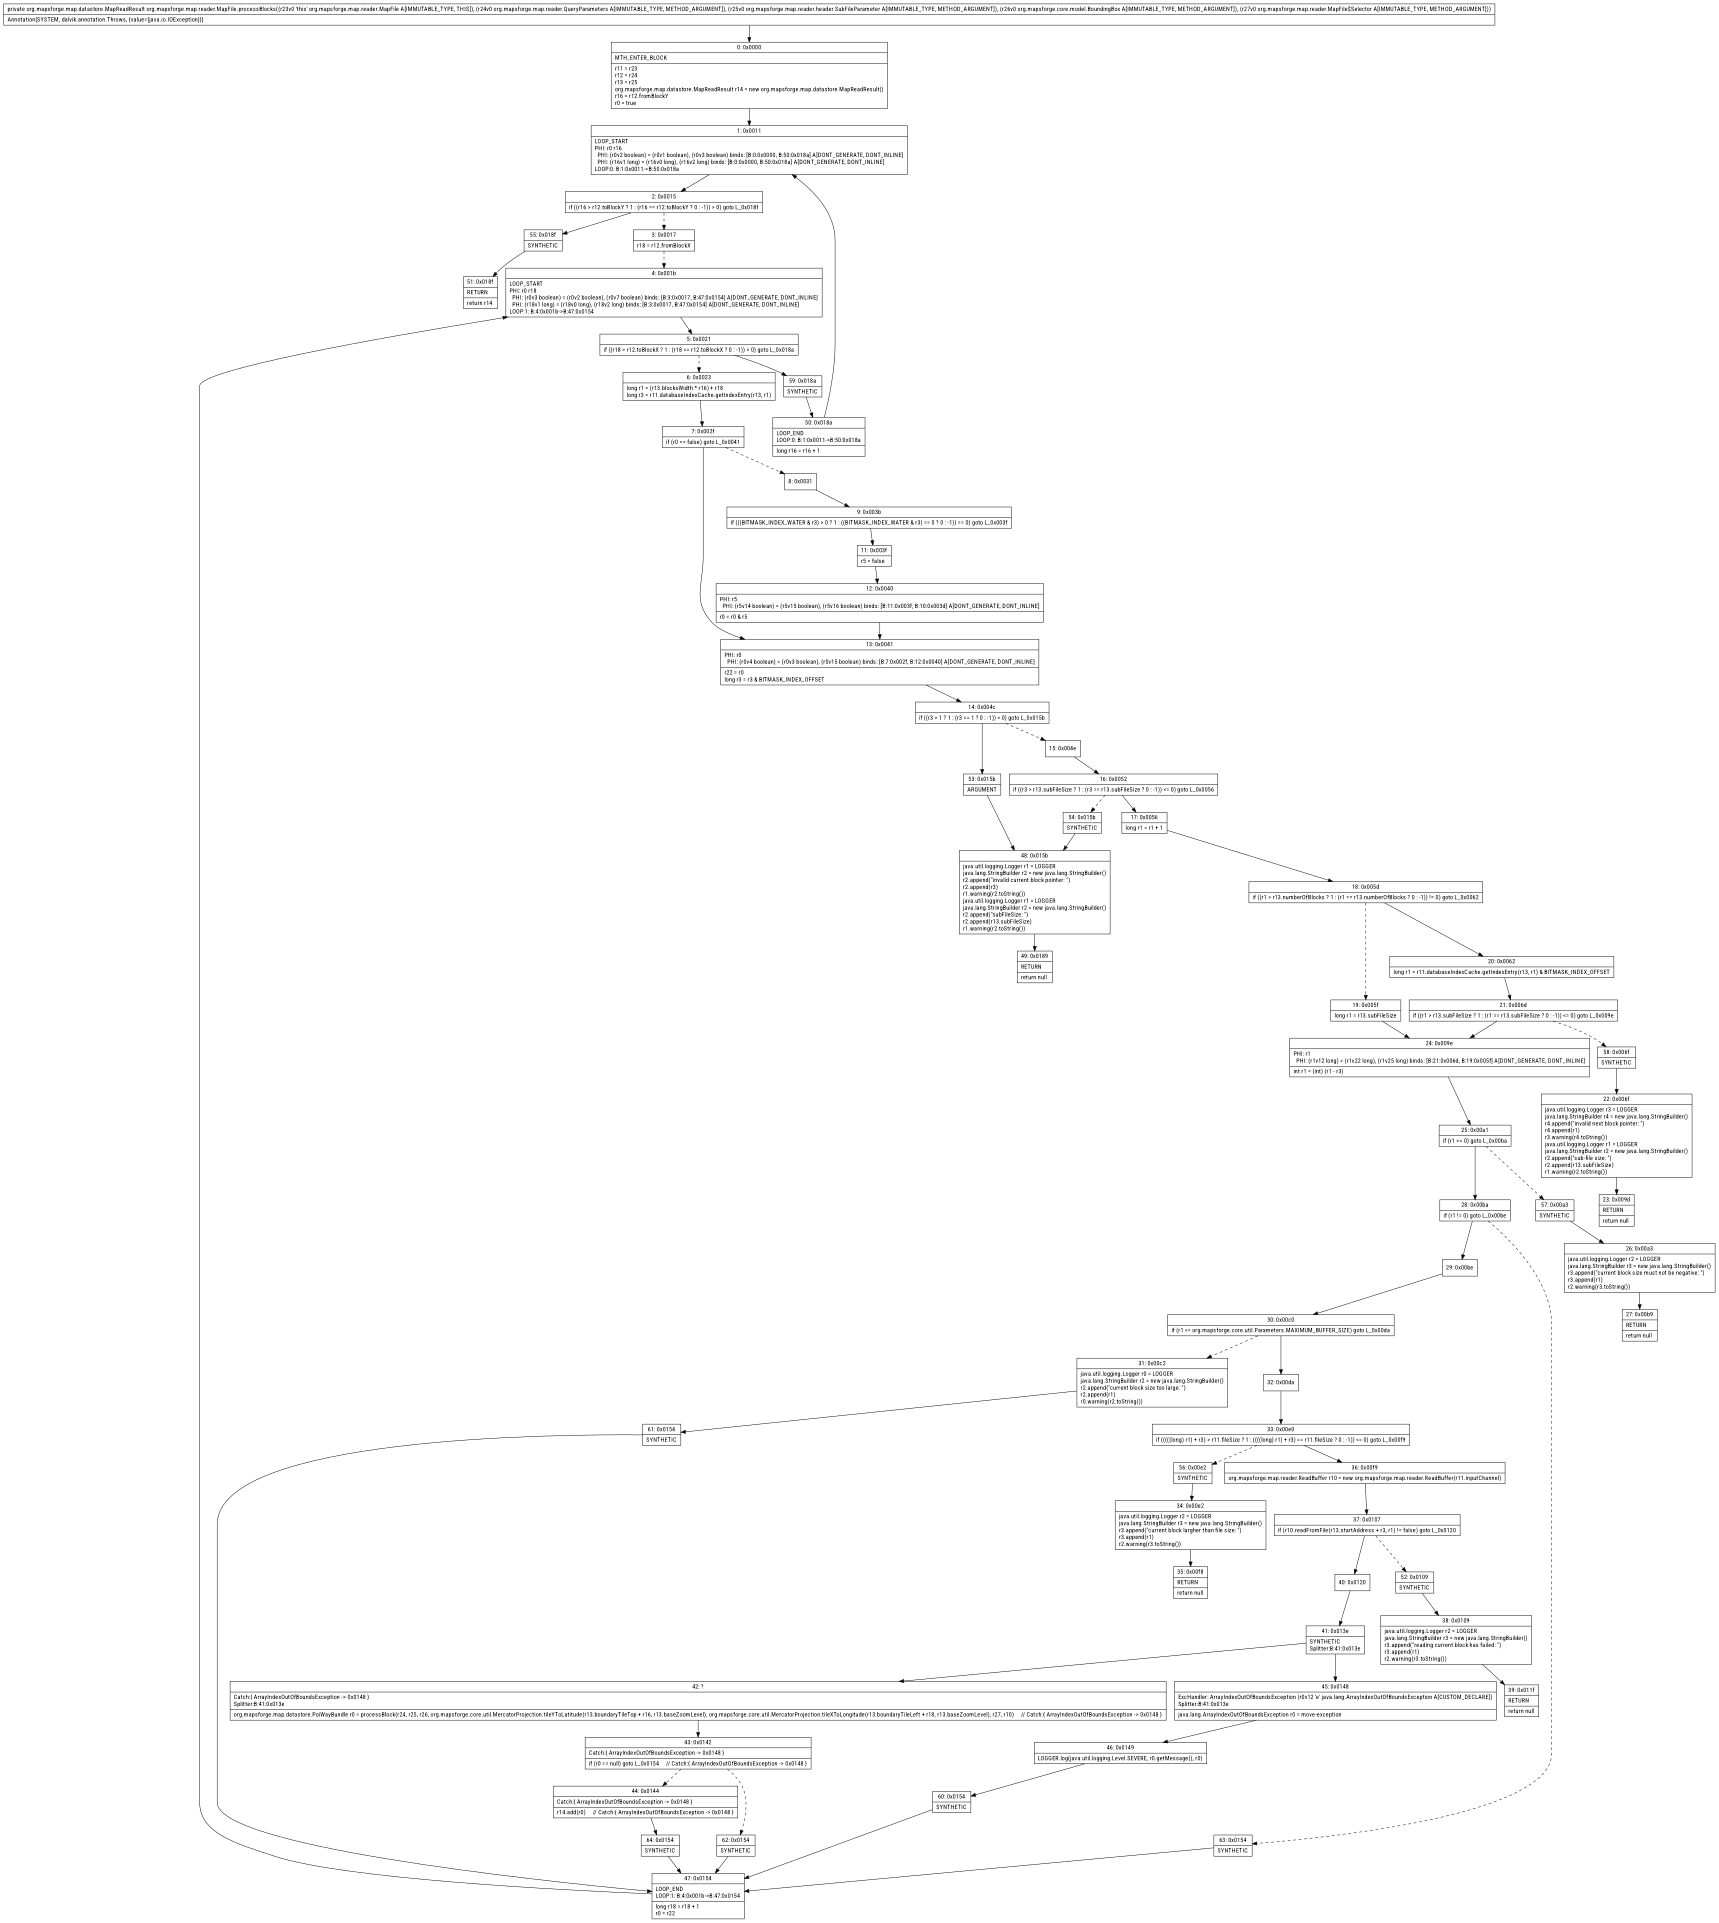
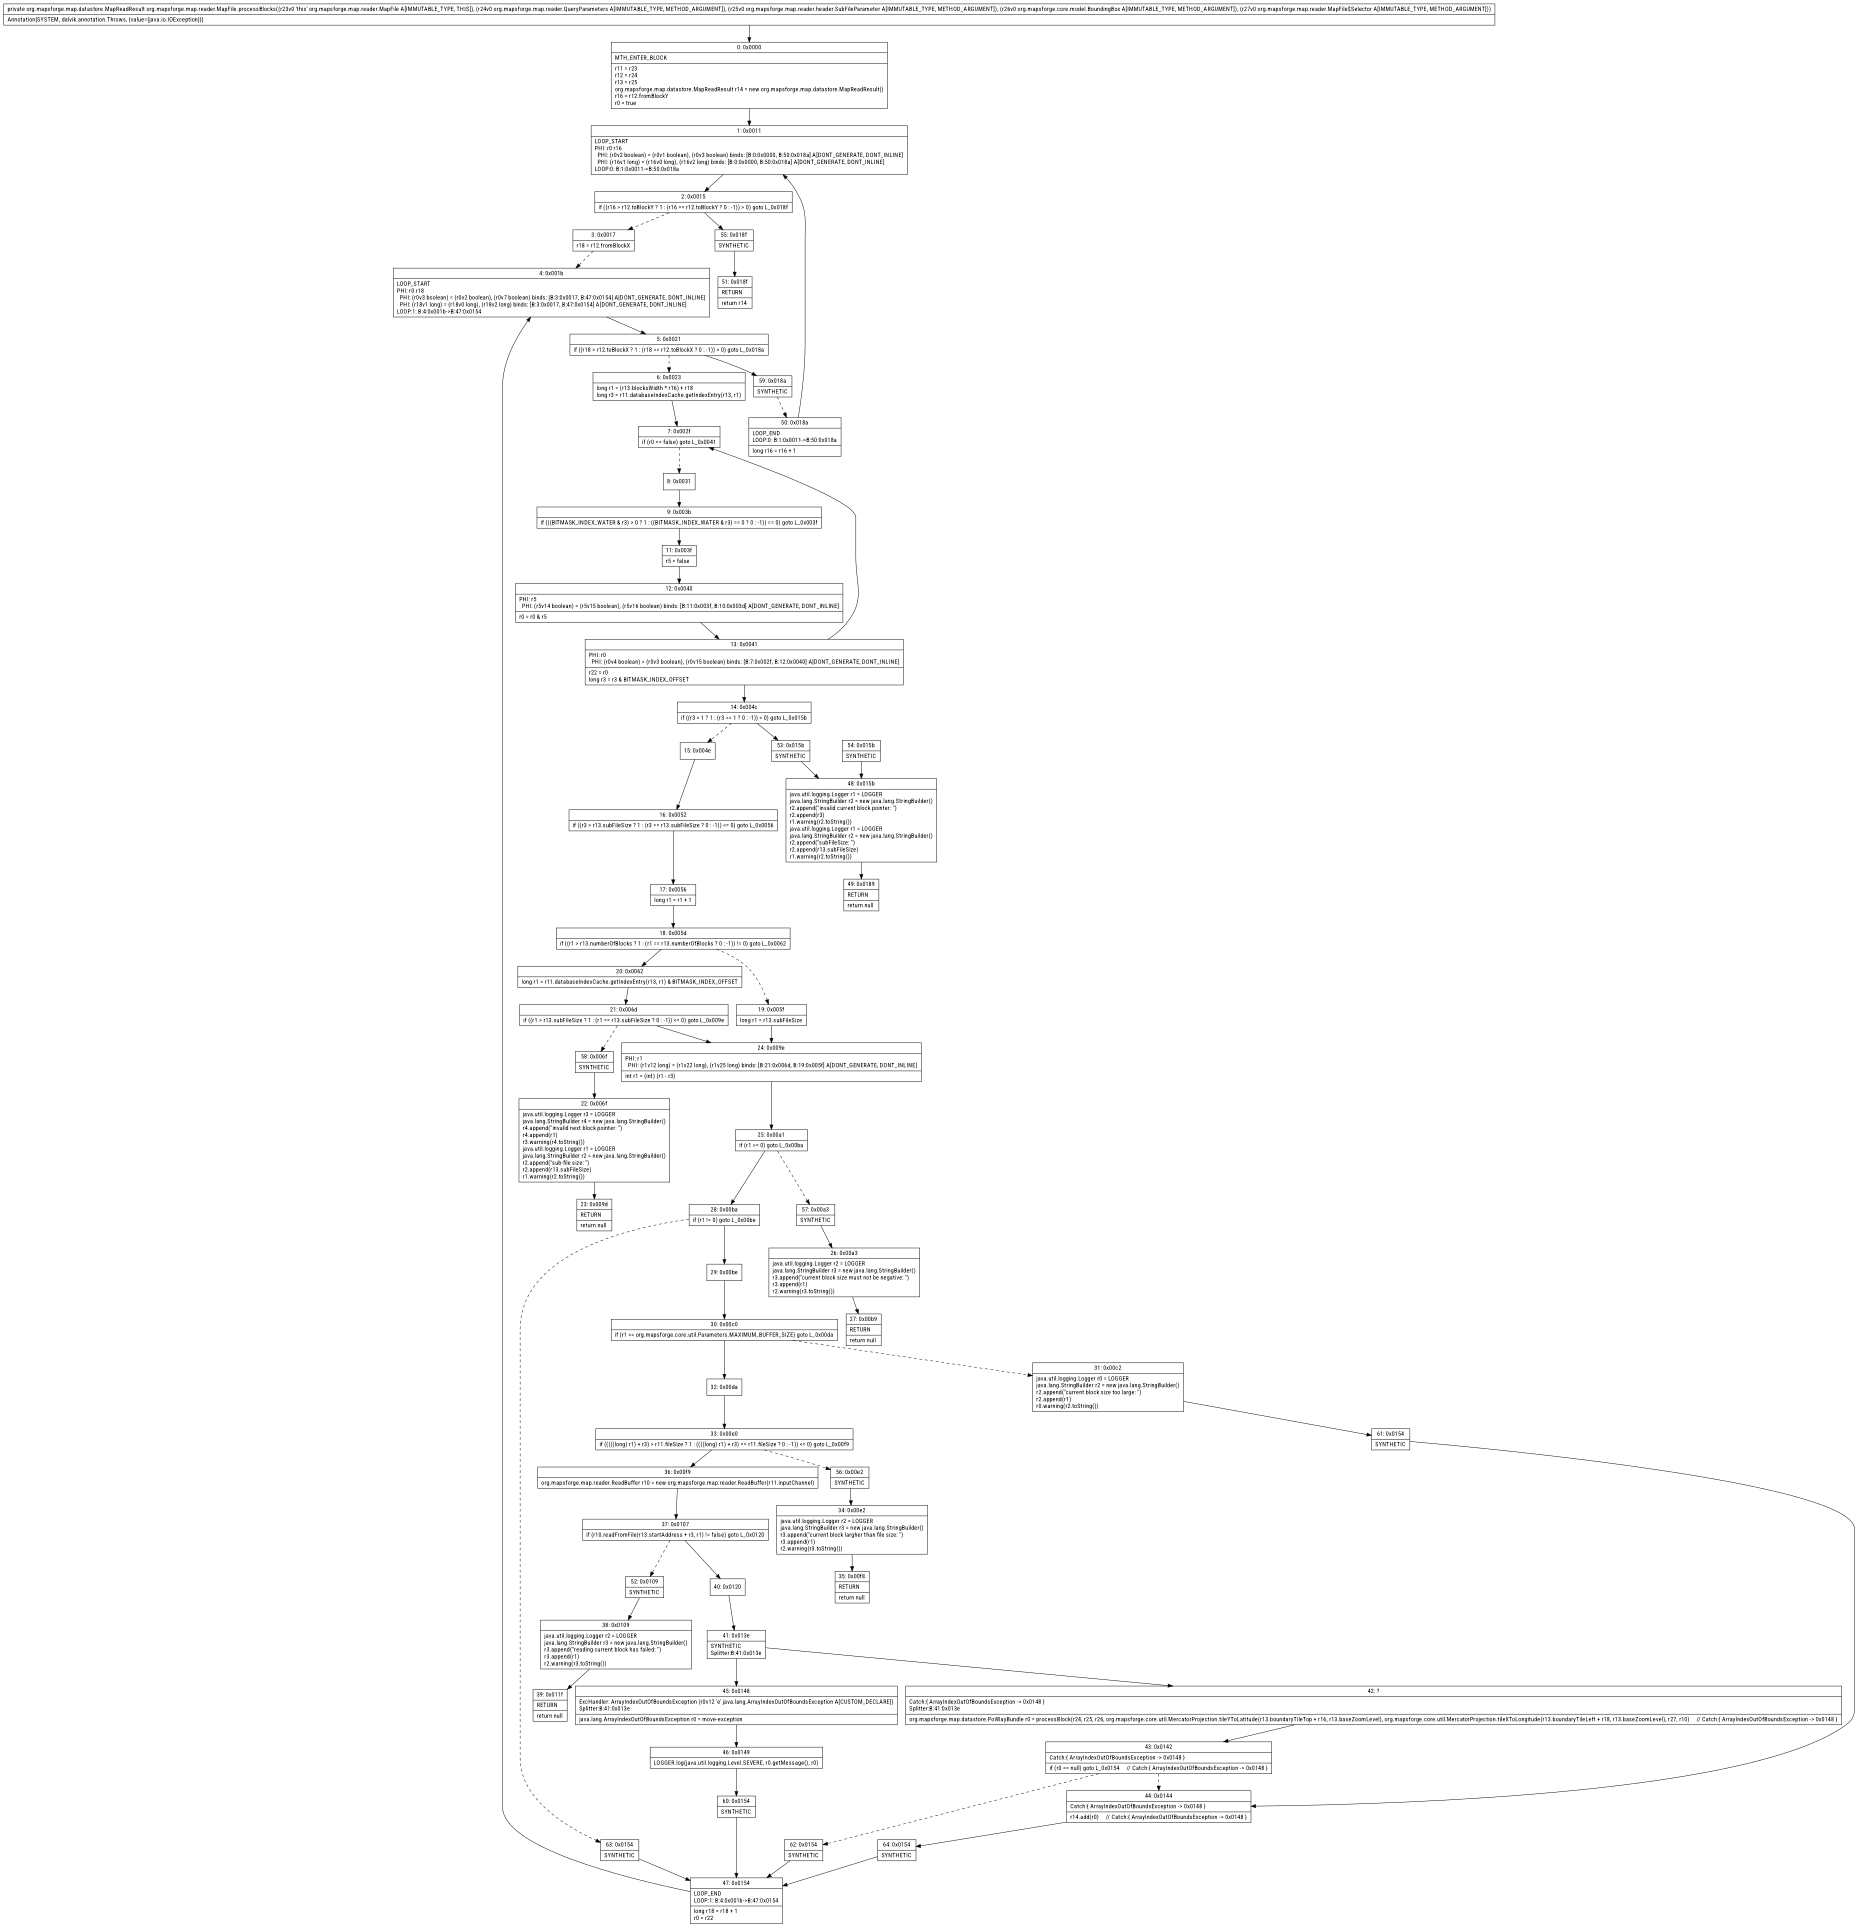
(809, 405) -> (781, 405)
(703, 553) -> (848, 507)
(982, 790) -> (791, 756)
(1099, 802) -> none
(217, 1660) -> (1855, 1699)
